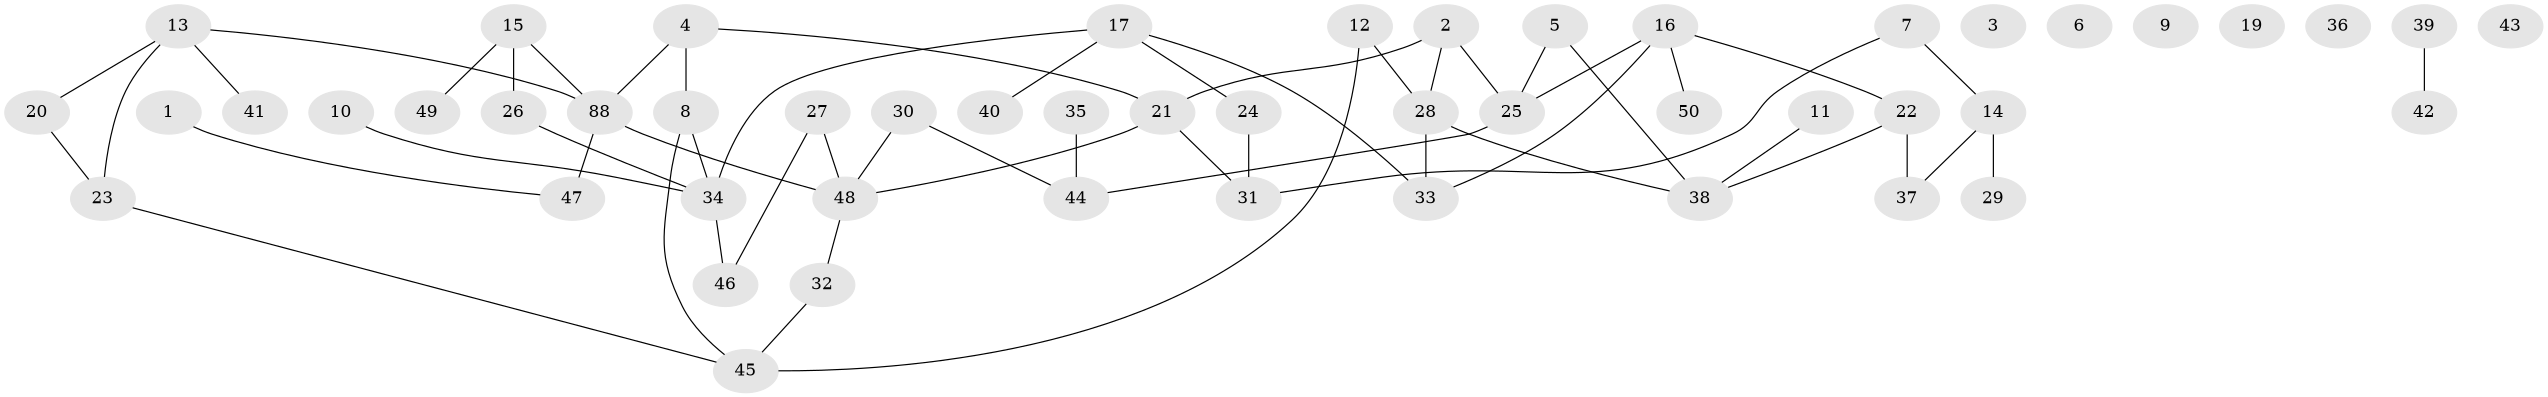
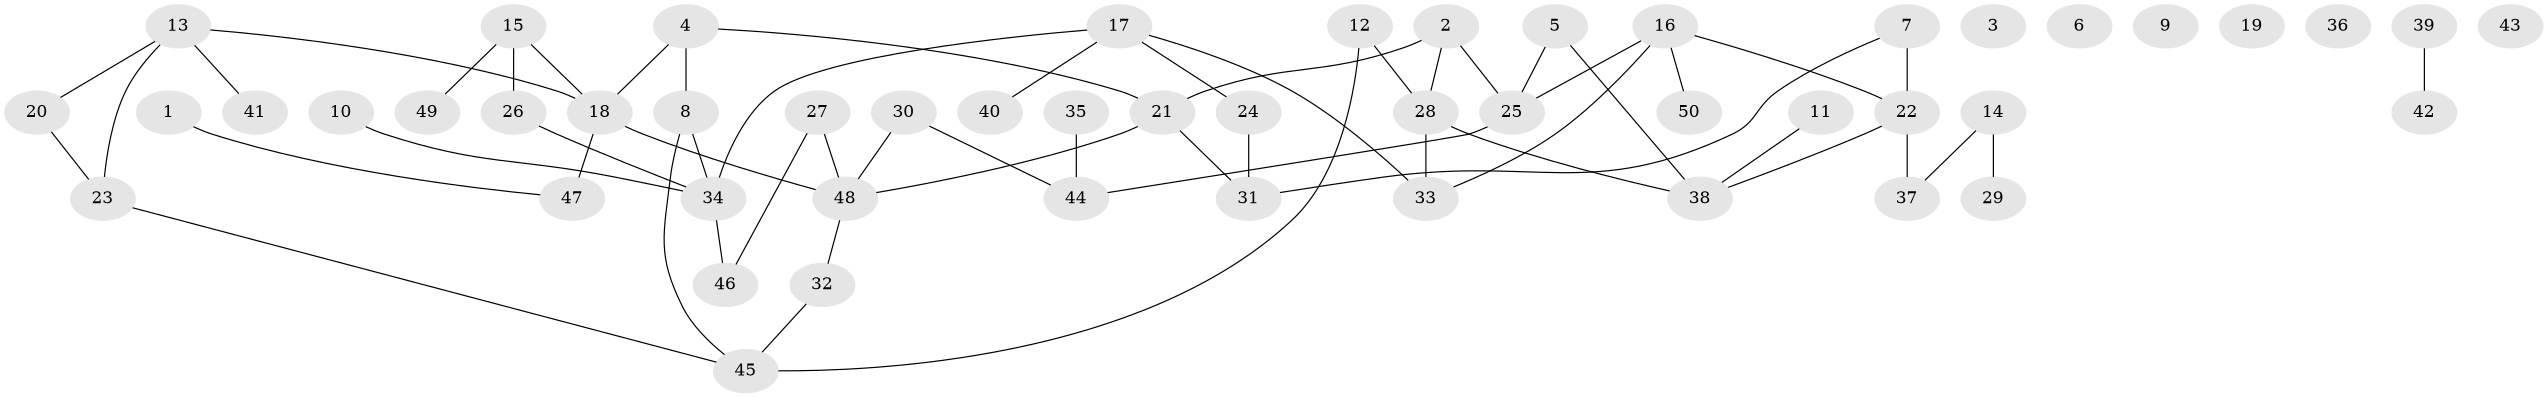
(1950, 69) -> (1907, 70)
(600, 113) -> (600, 113)
